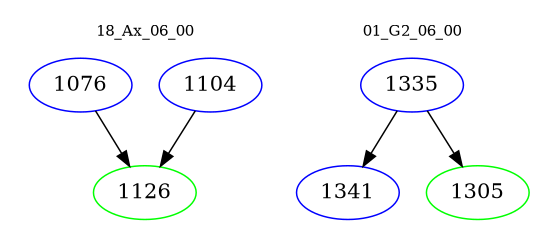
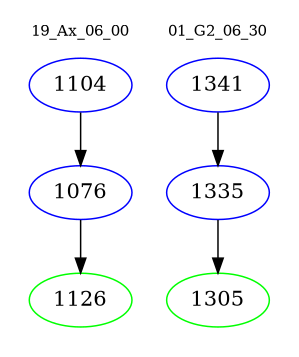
(146, 32) -> (81, 32)
(413, 32) -> (218, 32)
(182, 132) -> (81, 132)
(384, 132) -> (218, 132)
